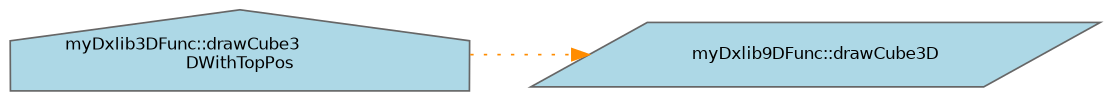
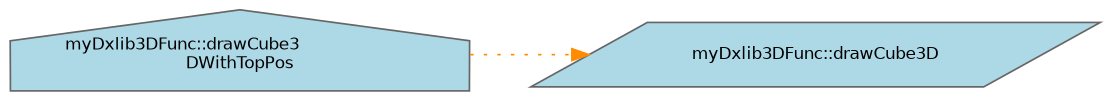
(816, 55) -> (816, 55)
